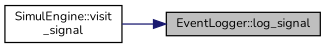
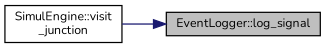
(63, 24) -> (63, 24)
